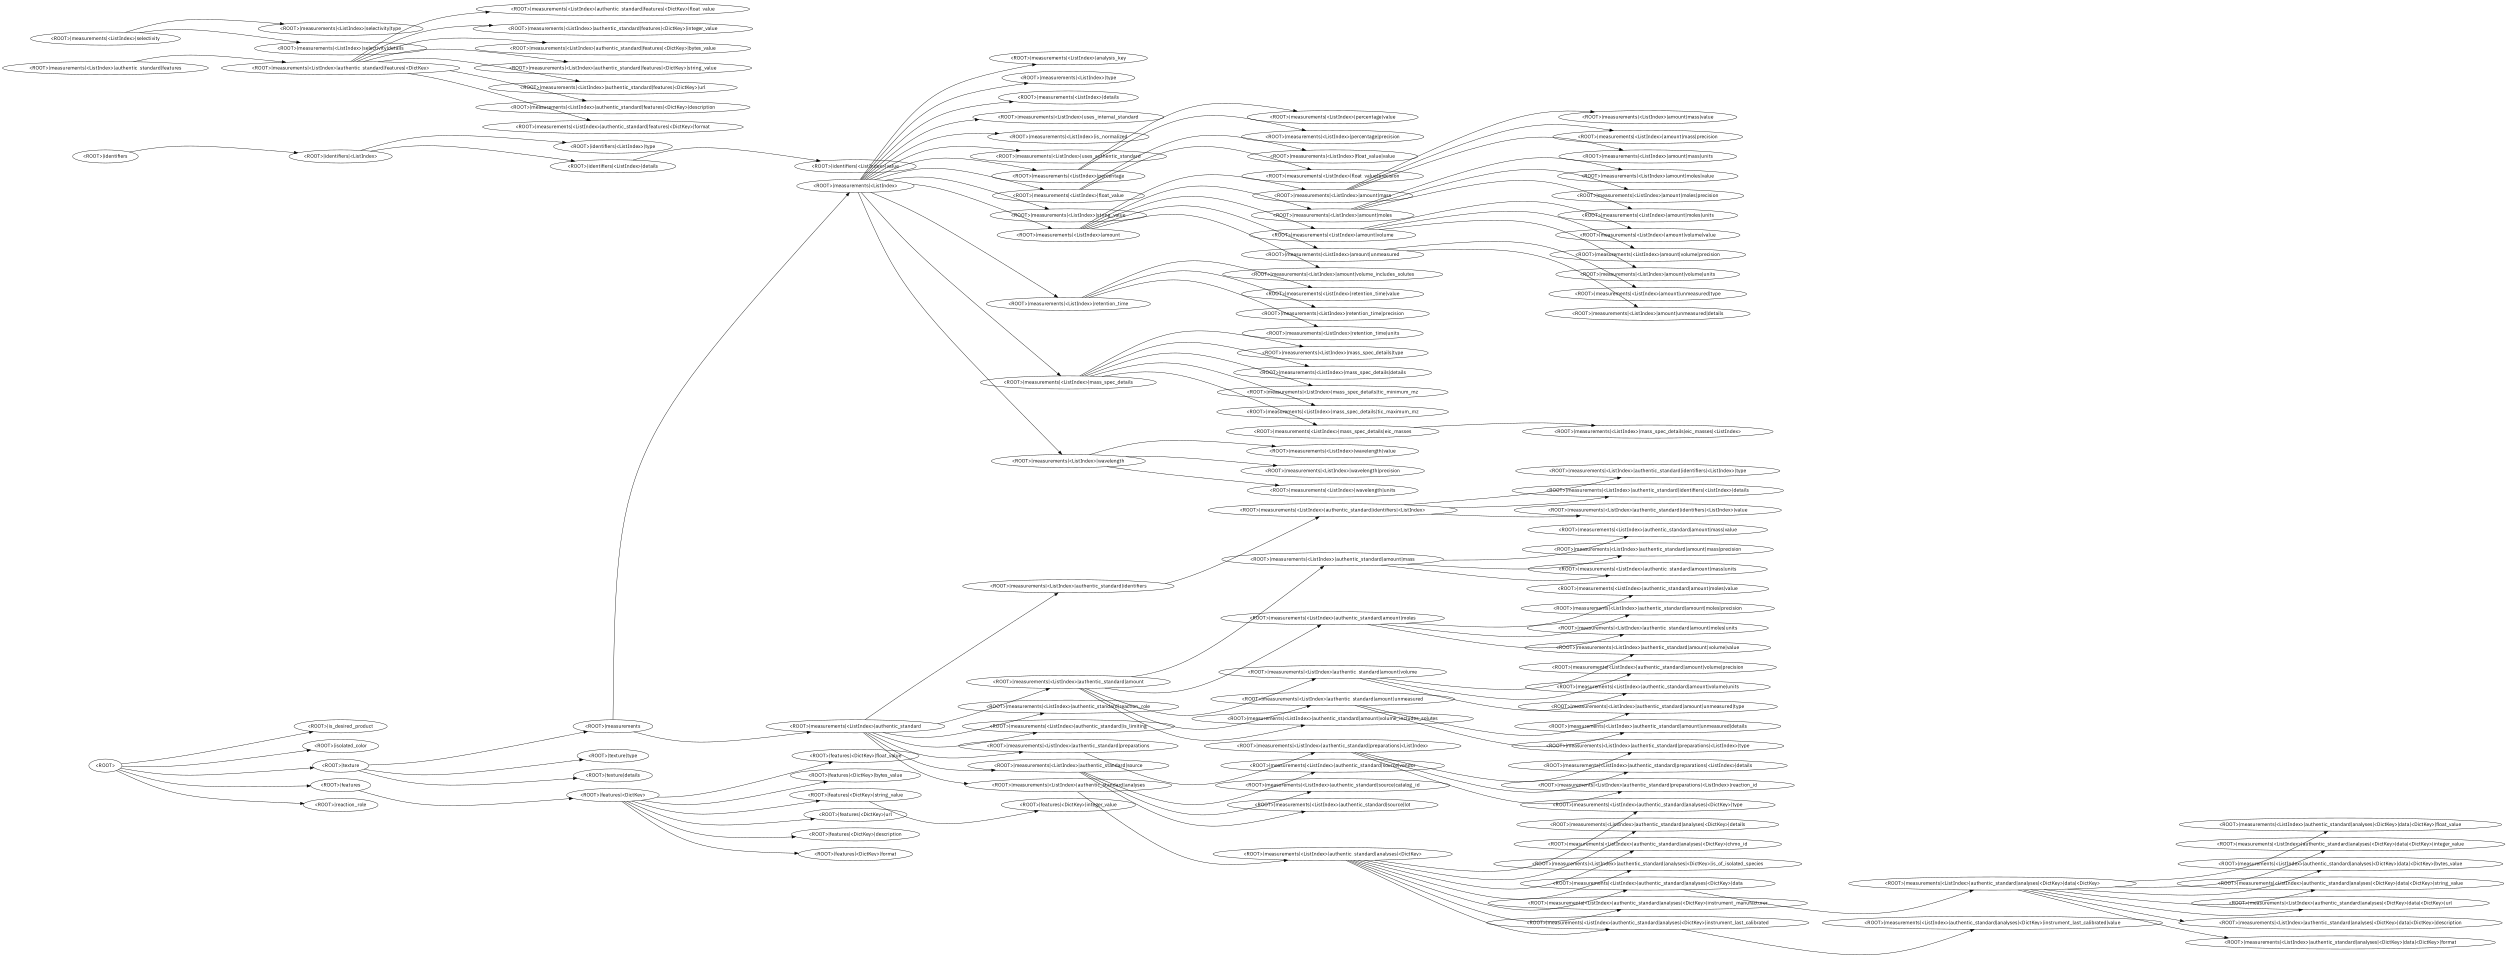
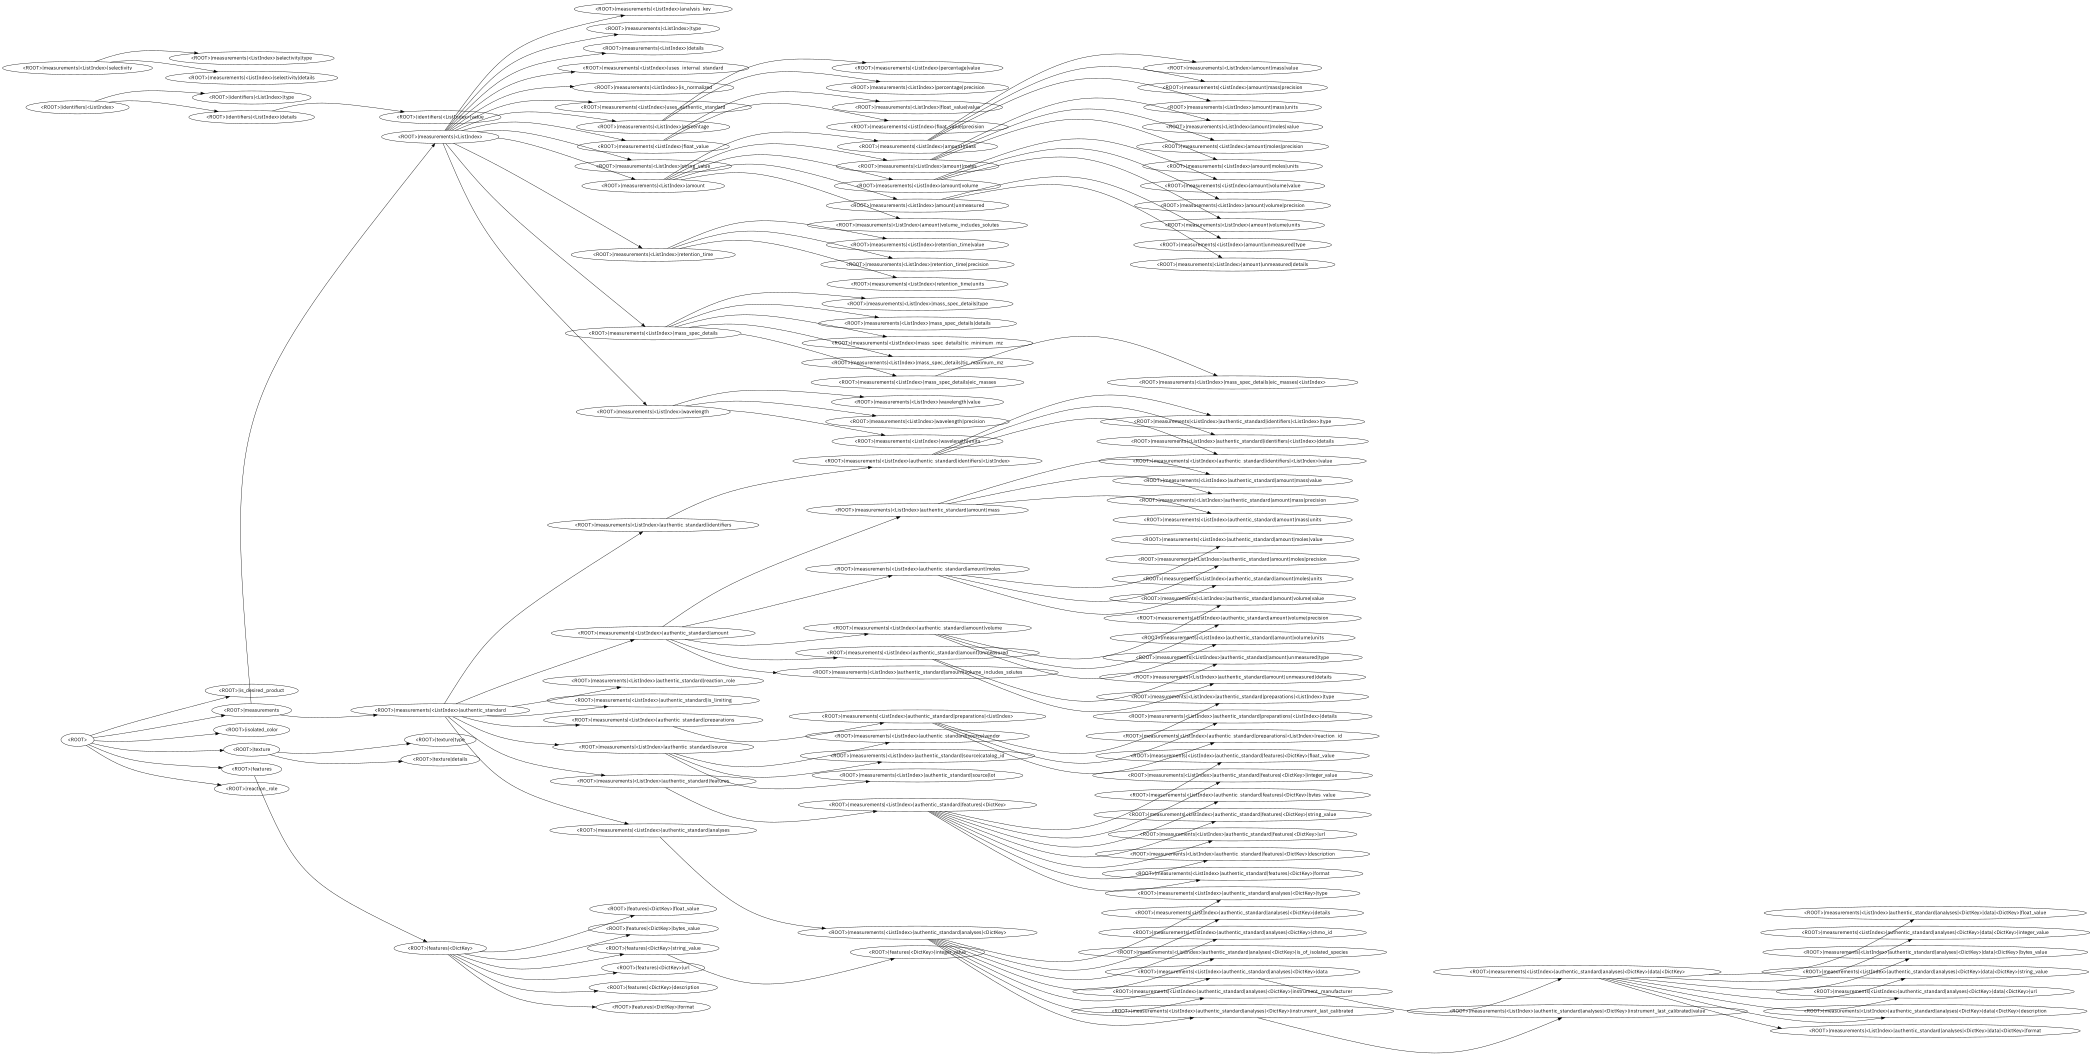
(105, 156) -> none
(477, 753) -> (157, 728)
none -> (519, 760)
